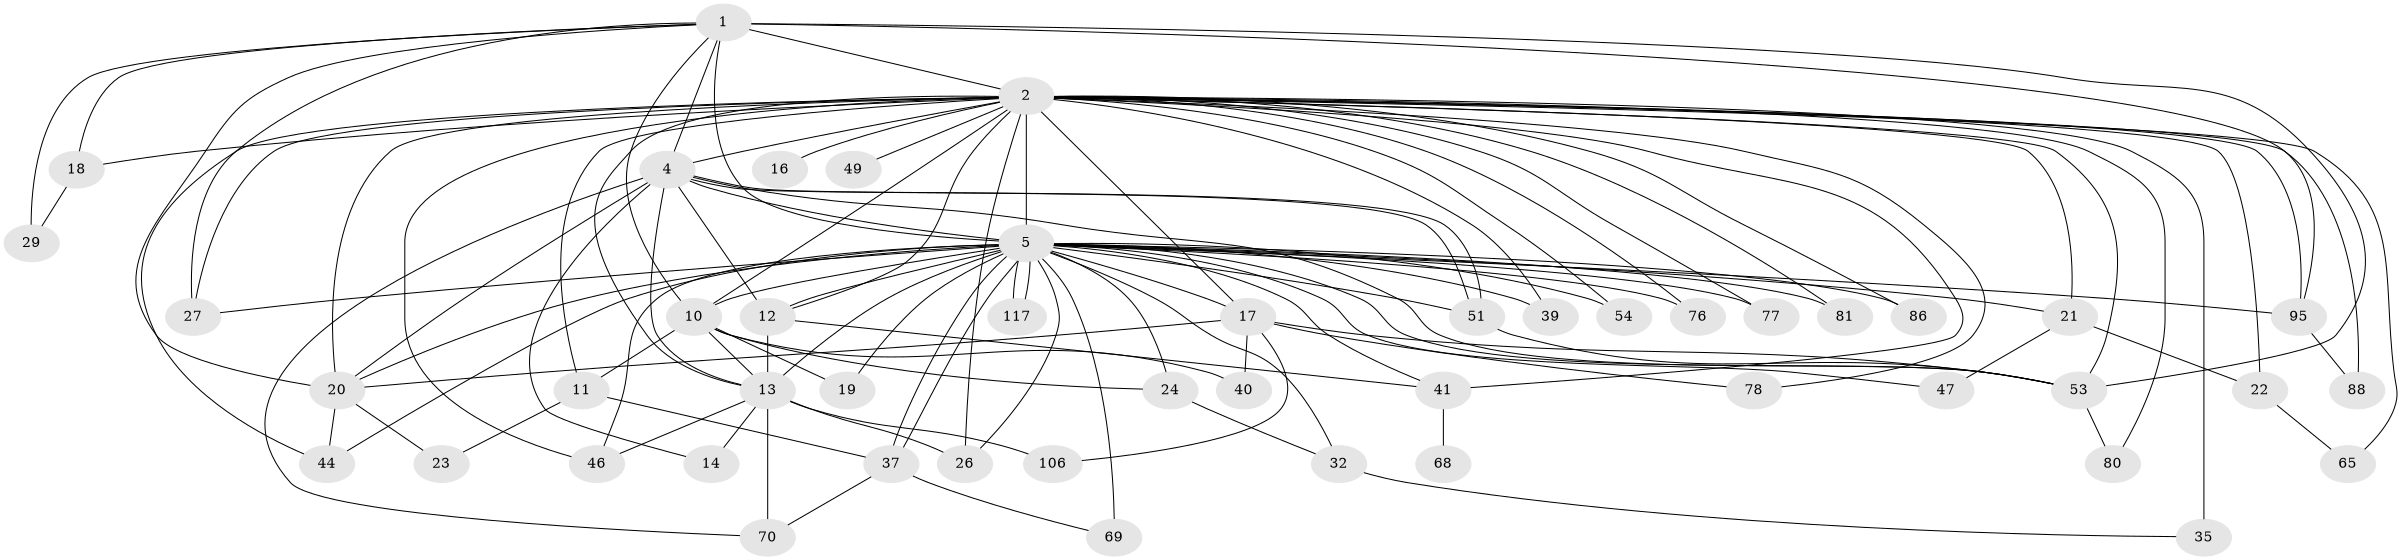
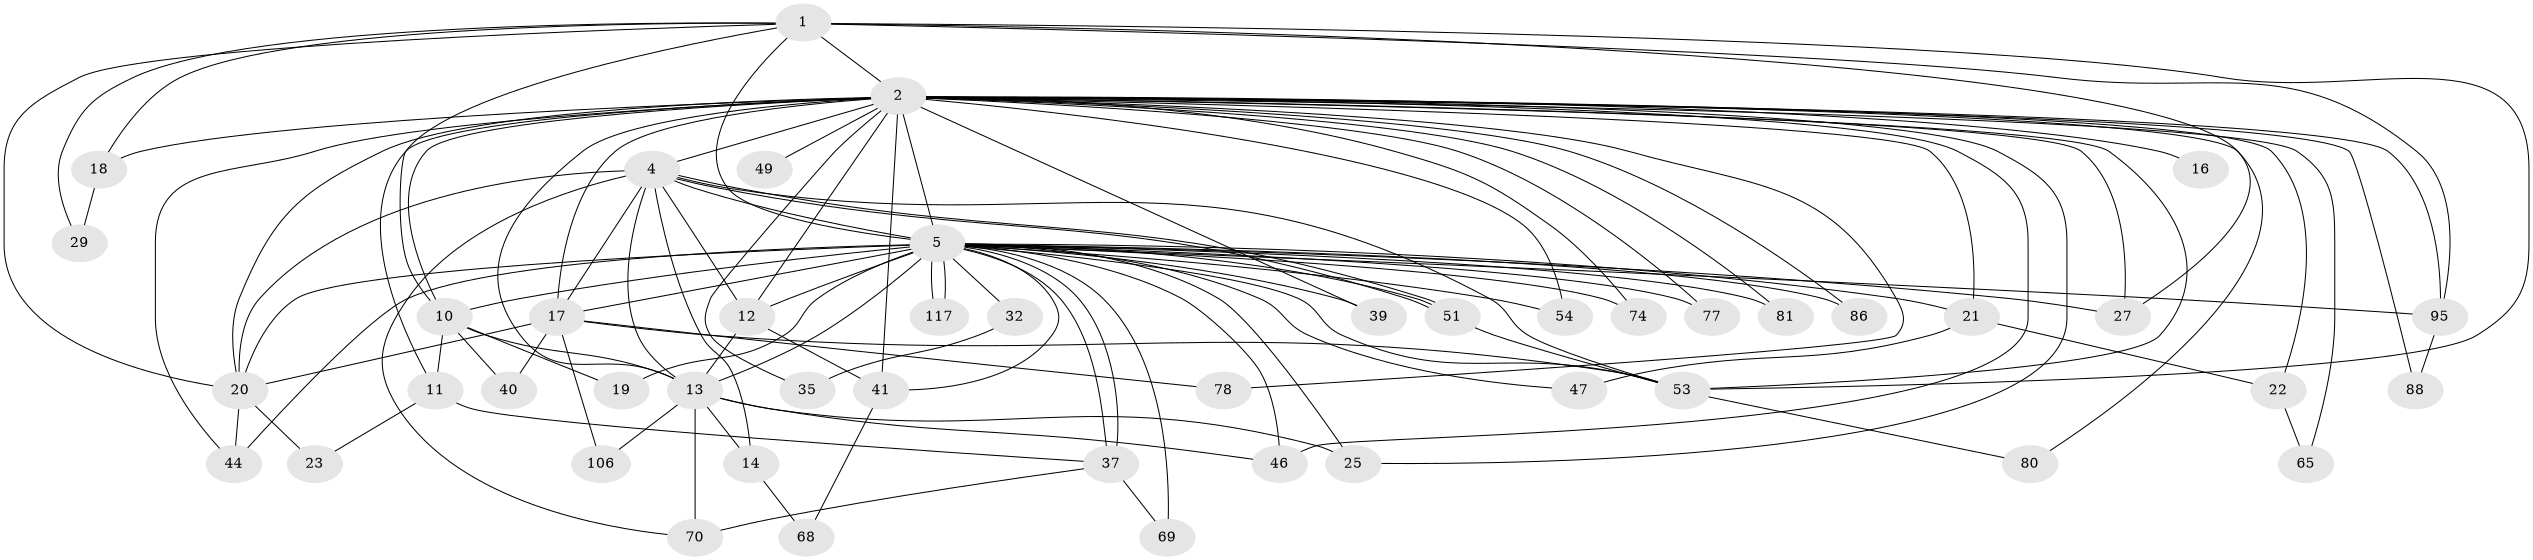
(696, 96) -> (605, 243)
(1698, 317) -> (1639, 317)
(1170, 390) -> none
(965, 464) -> (1353, 464)
none -> (779, 501)
